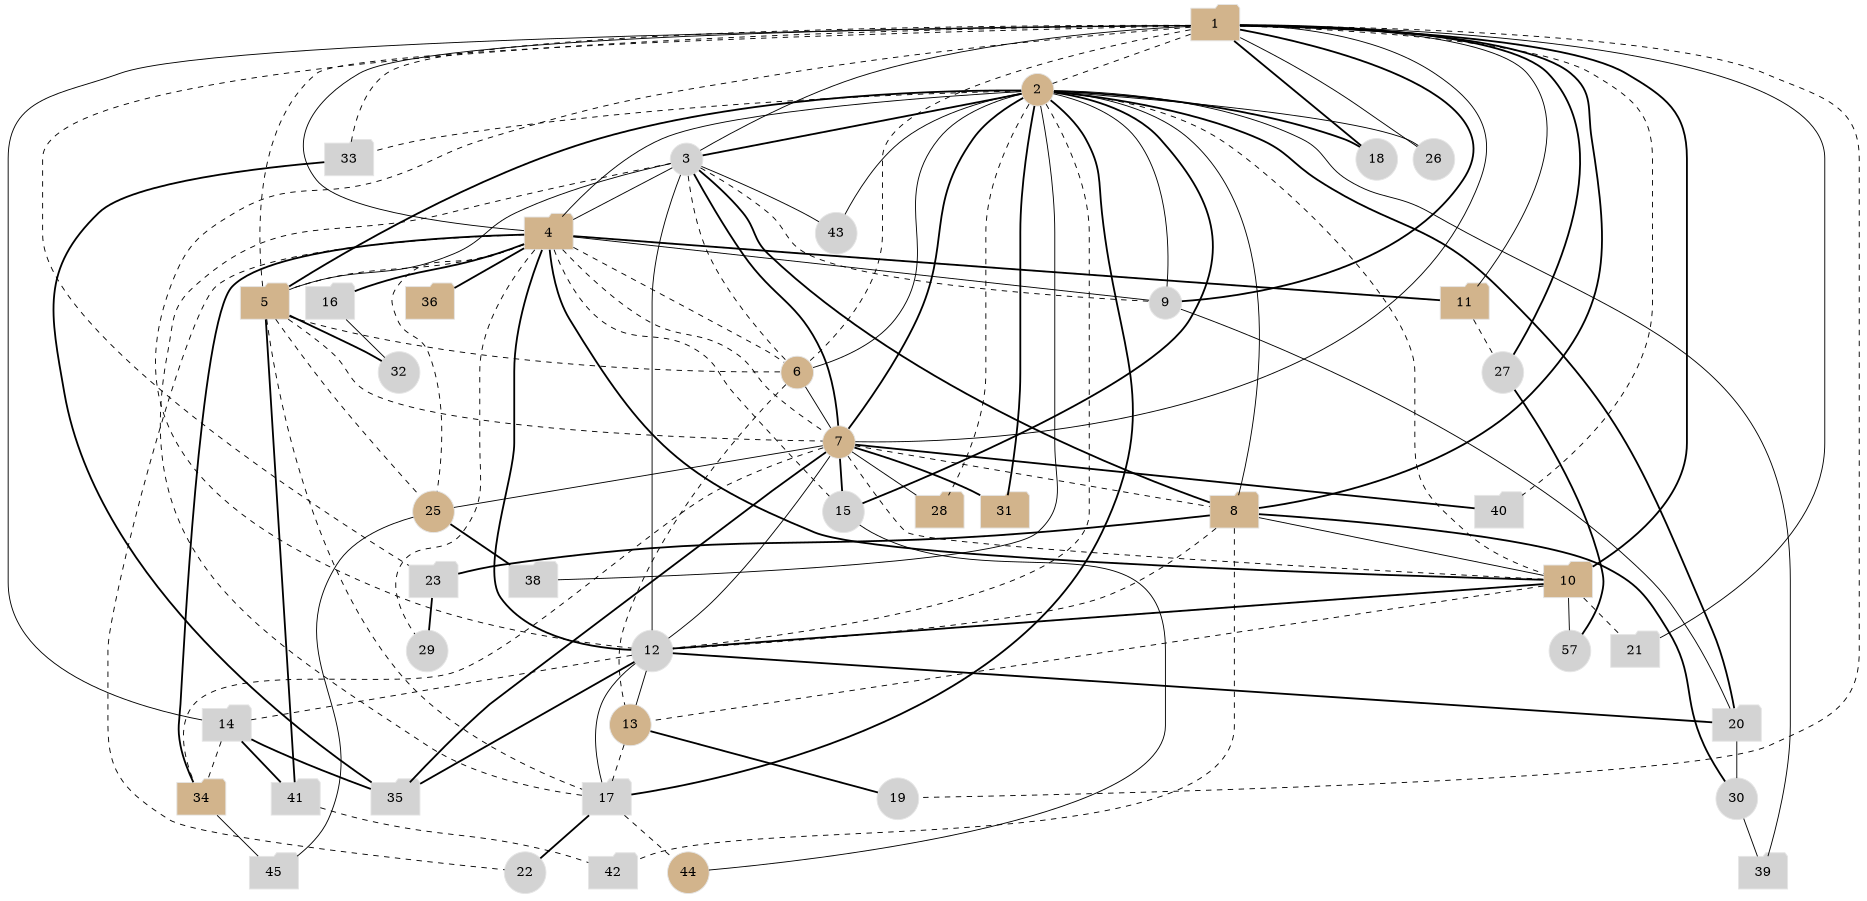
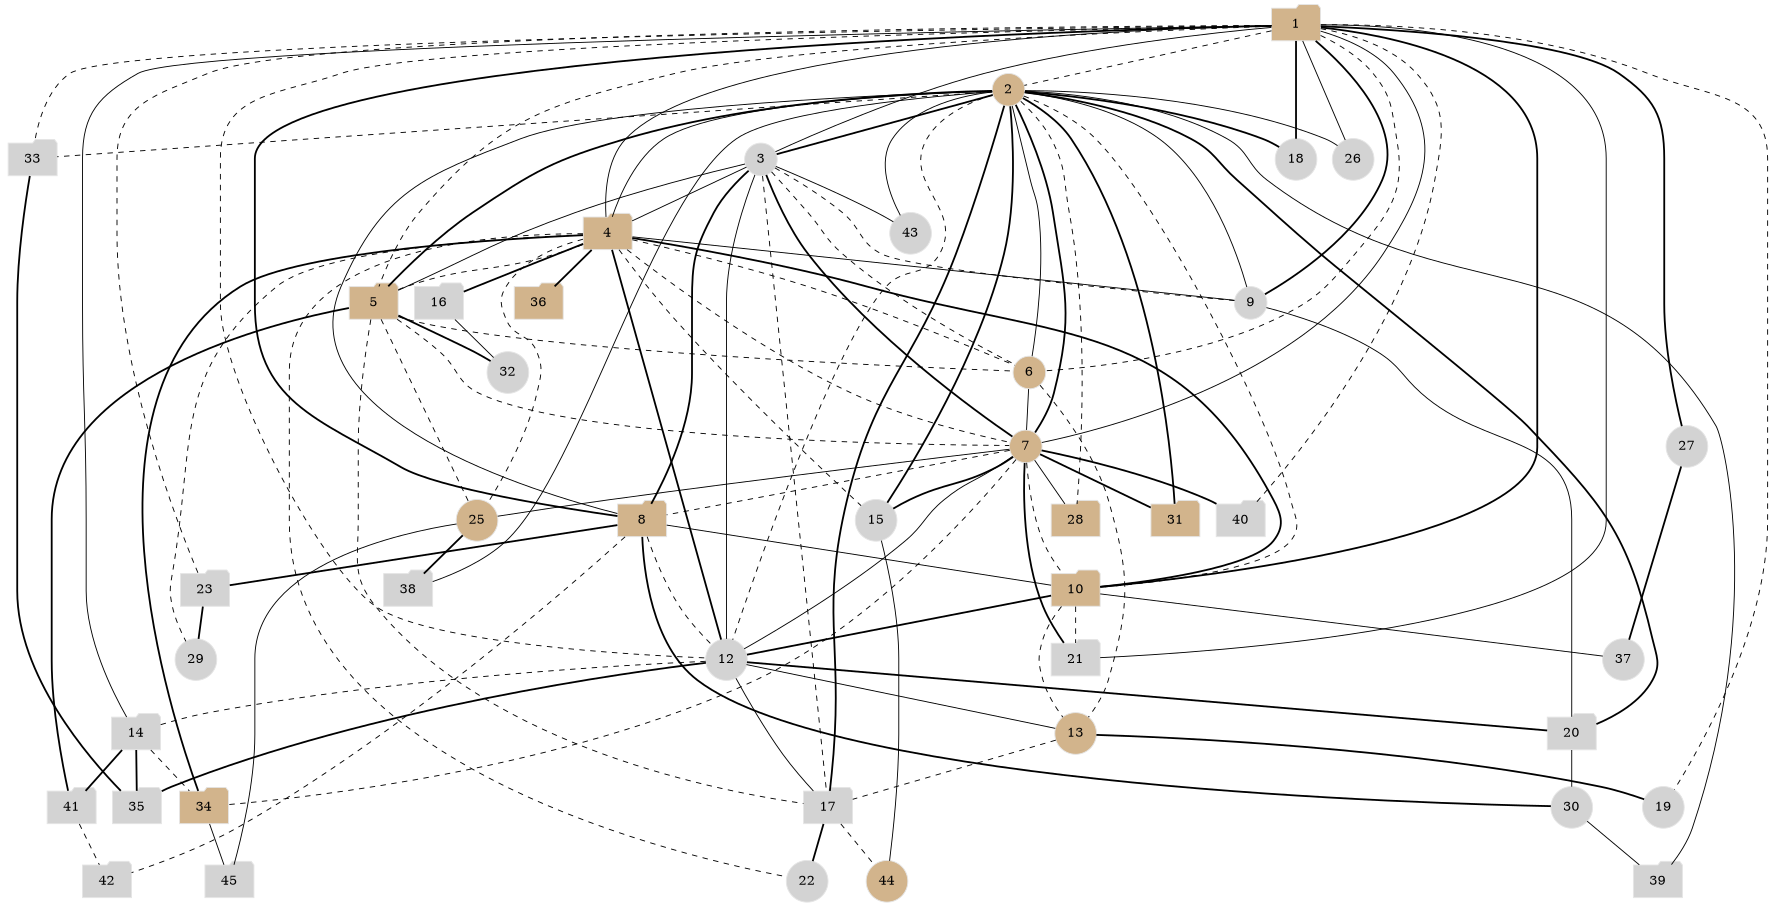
(1465, 303) -> none
(613, 611) -> (1030, 556)
(1570, 651) -> (1623, 660)
